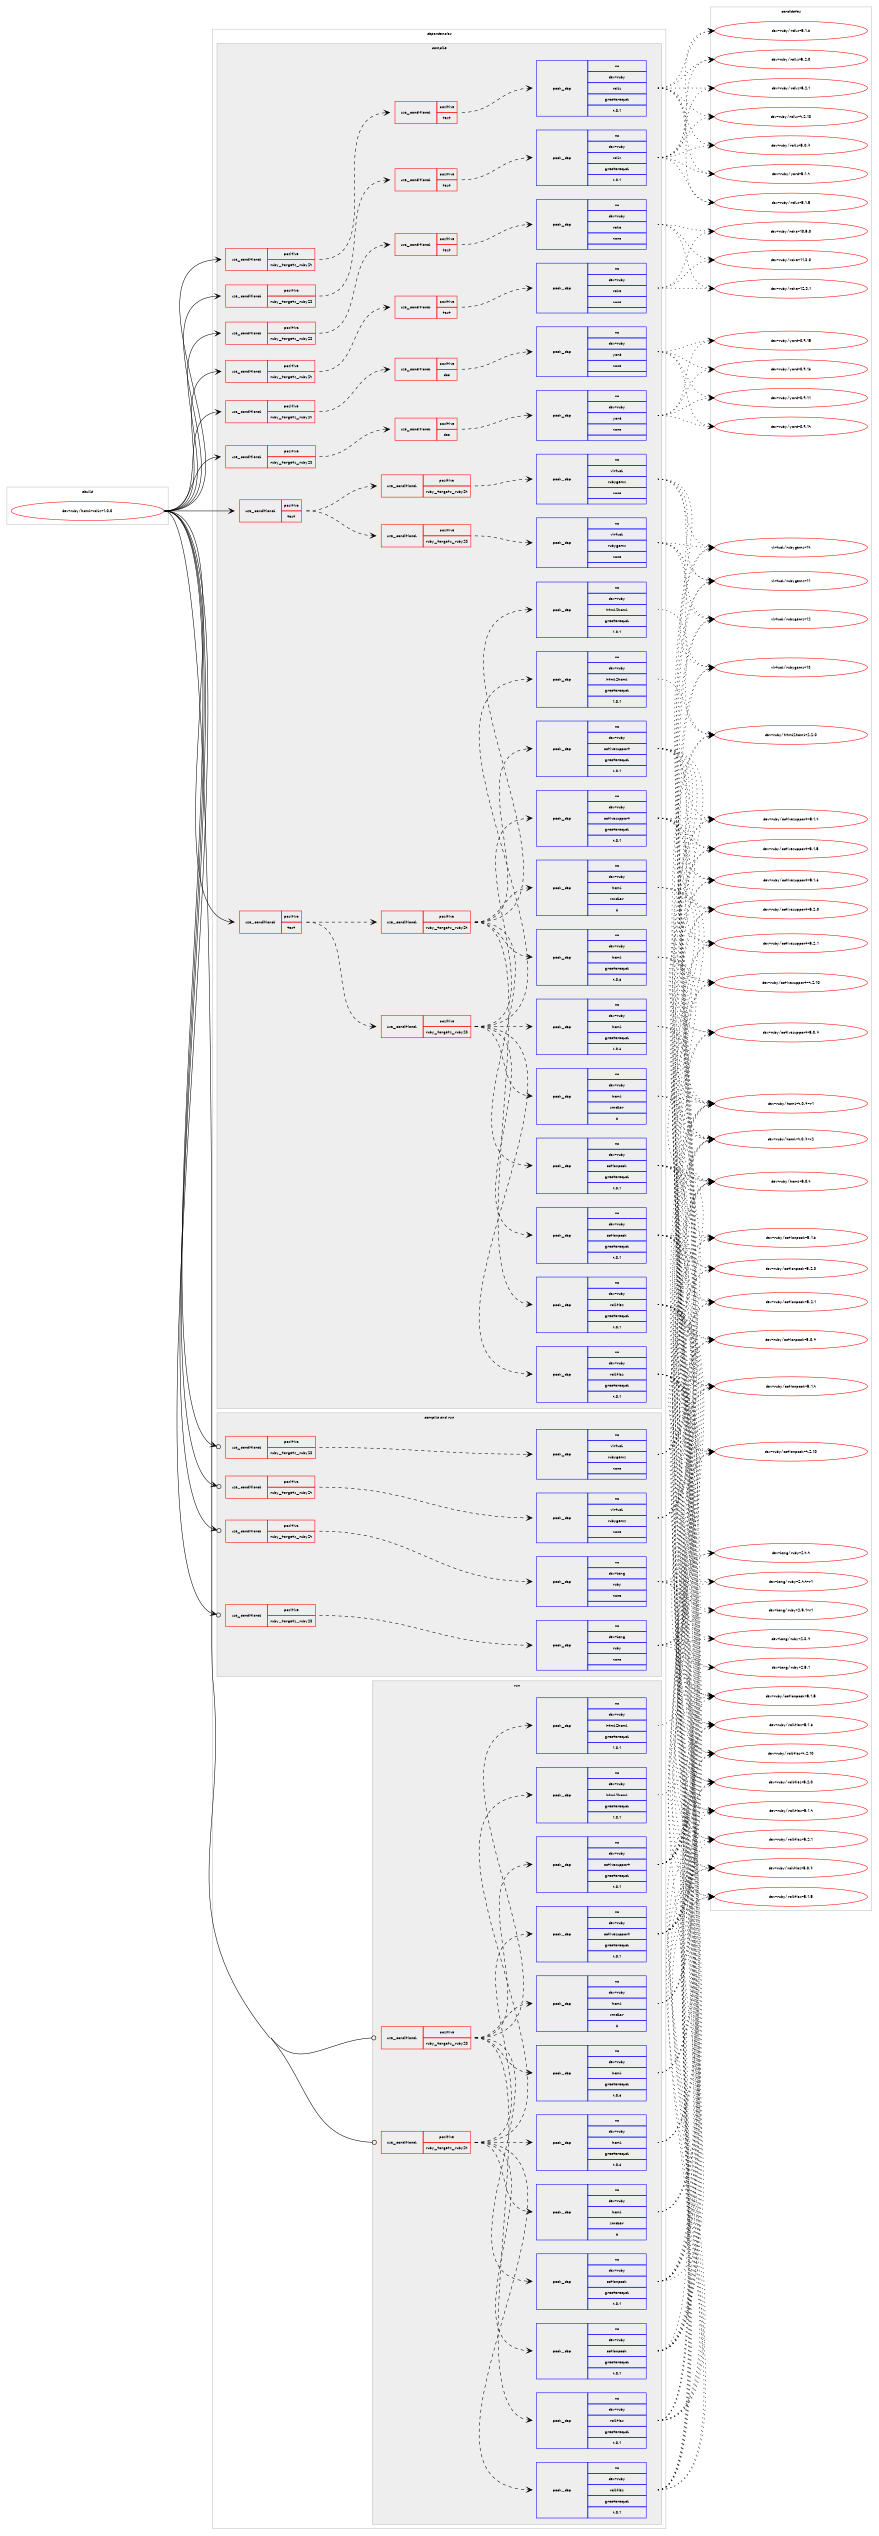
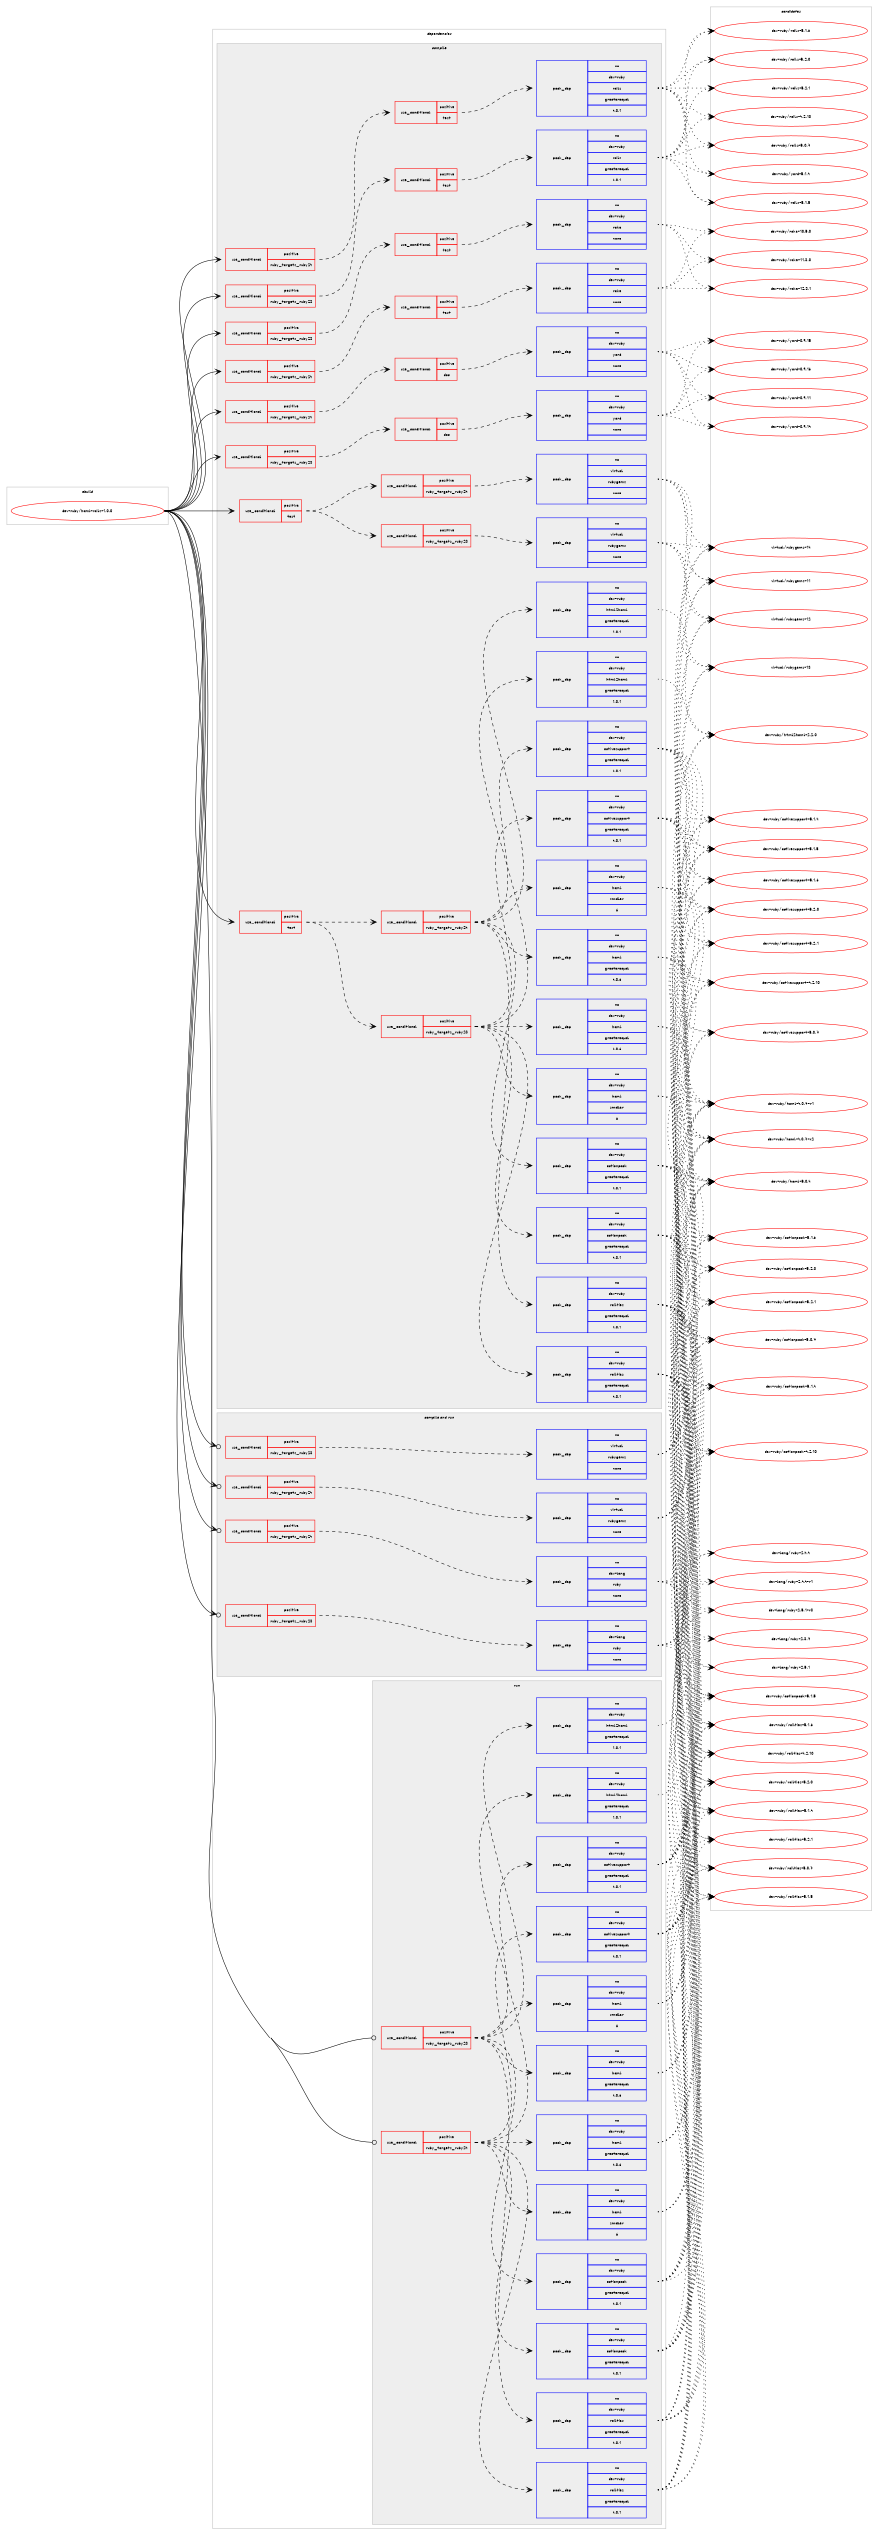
(791, 1610) -> (791, 1610)
